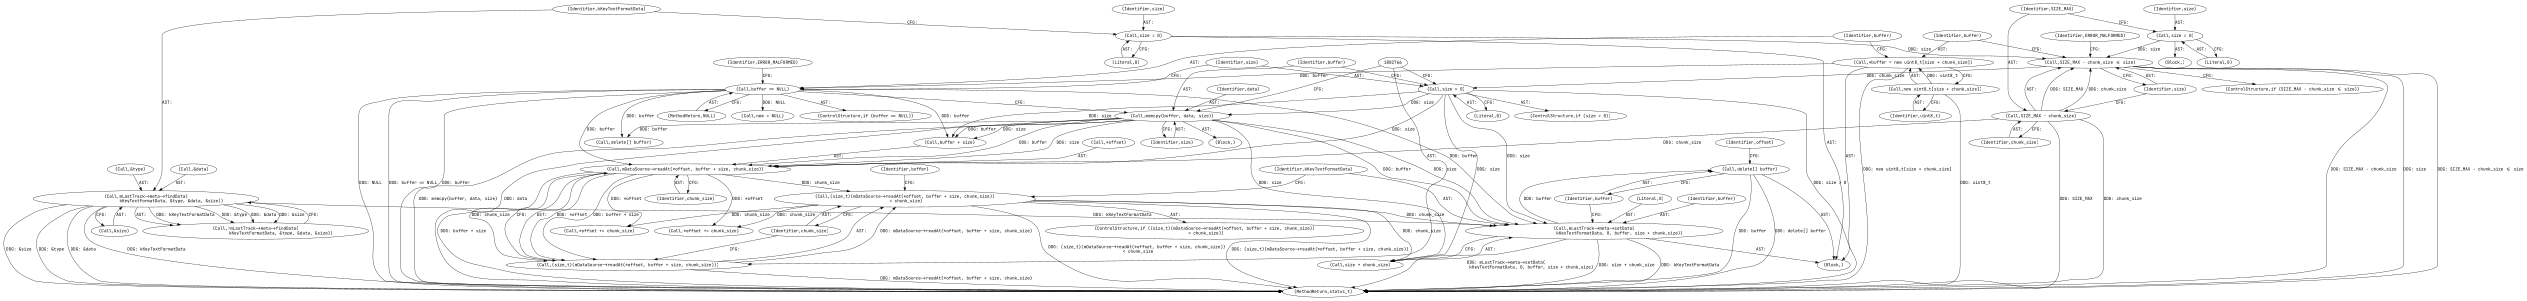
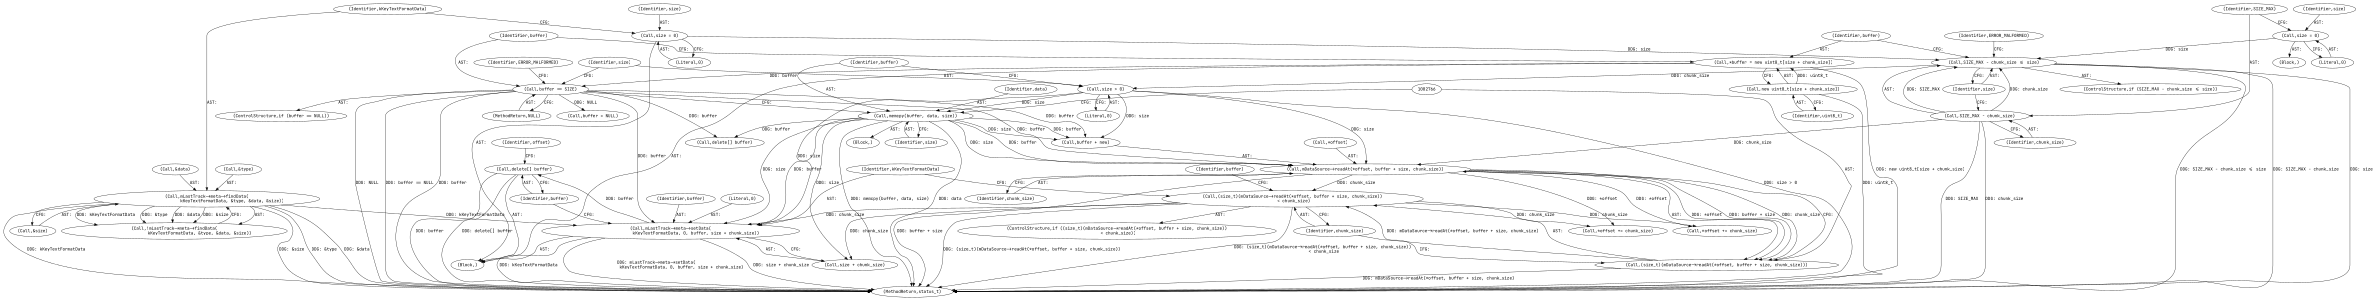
(1417, 75) -> none
(2210, 76) -> (2088, 76)
(763, 89) -> (551, 89)
(763, 116) -> (593, 116)
(1571, 116) -> none
(950, 143) -> (1086, 143)
(1472, 188) -> none
